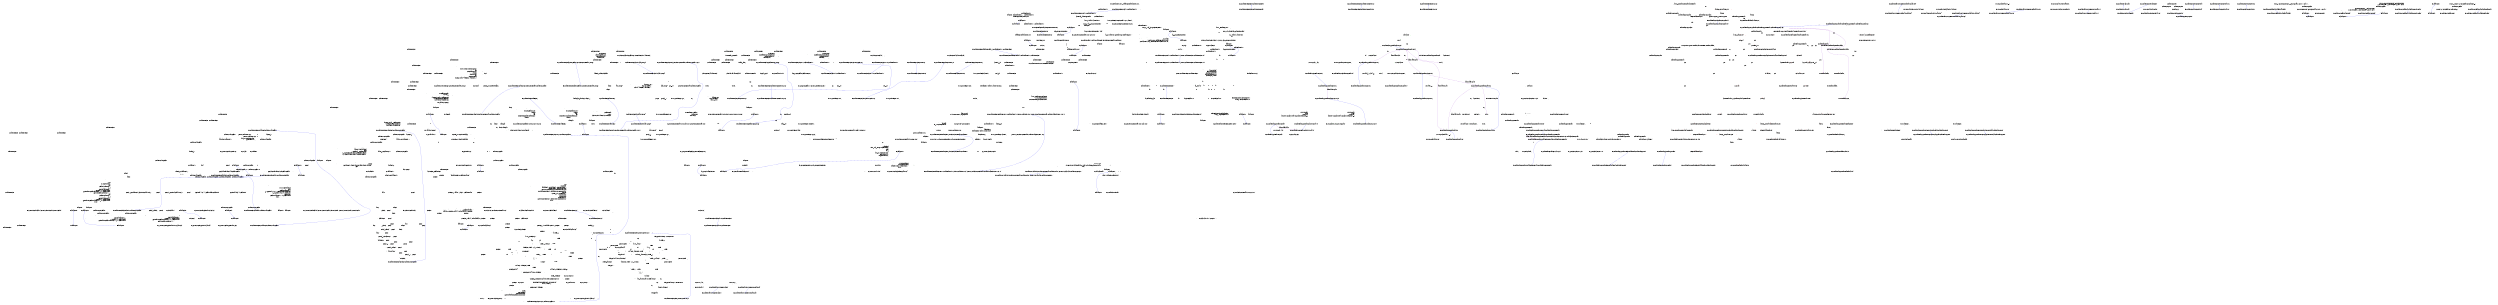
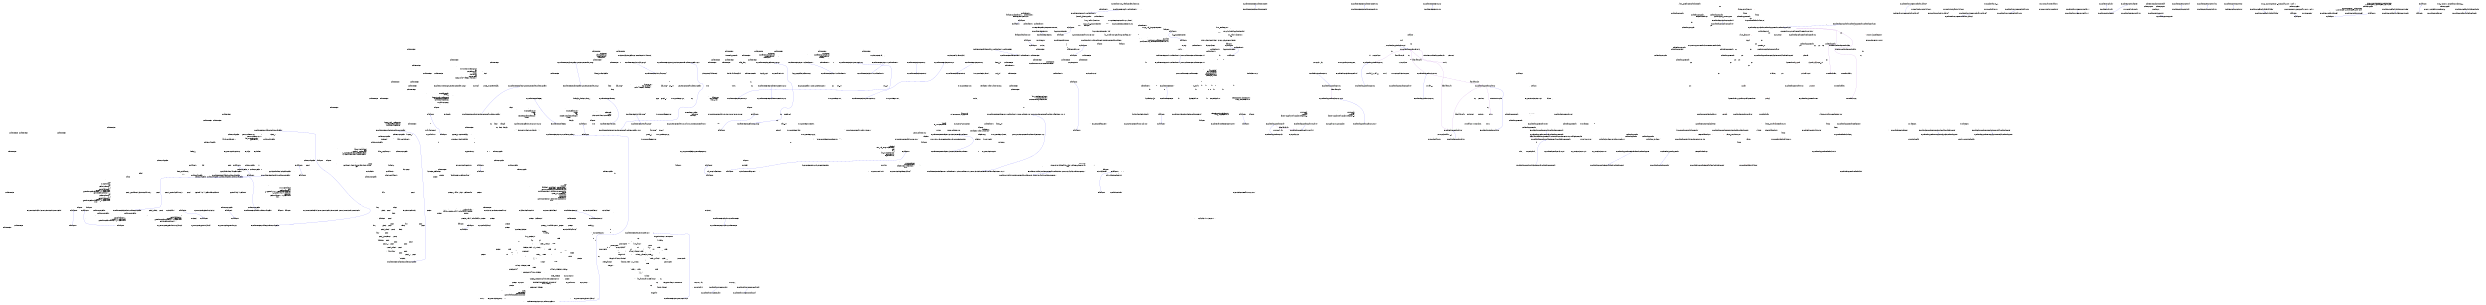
(2172, 4) -> (2155, 4)
